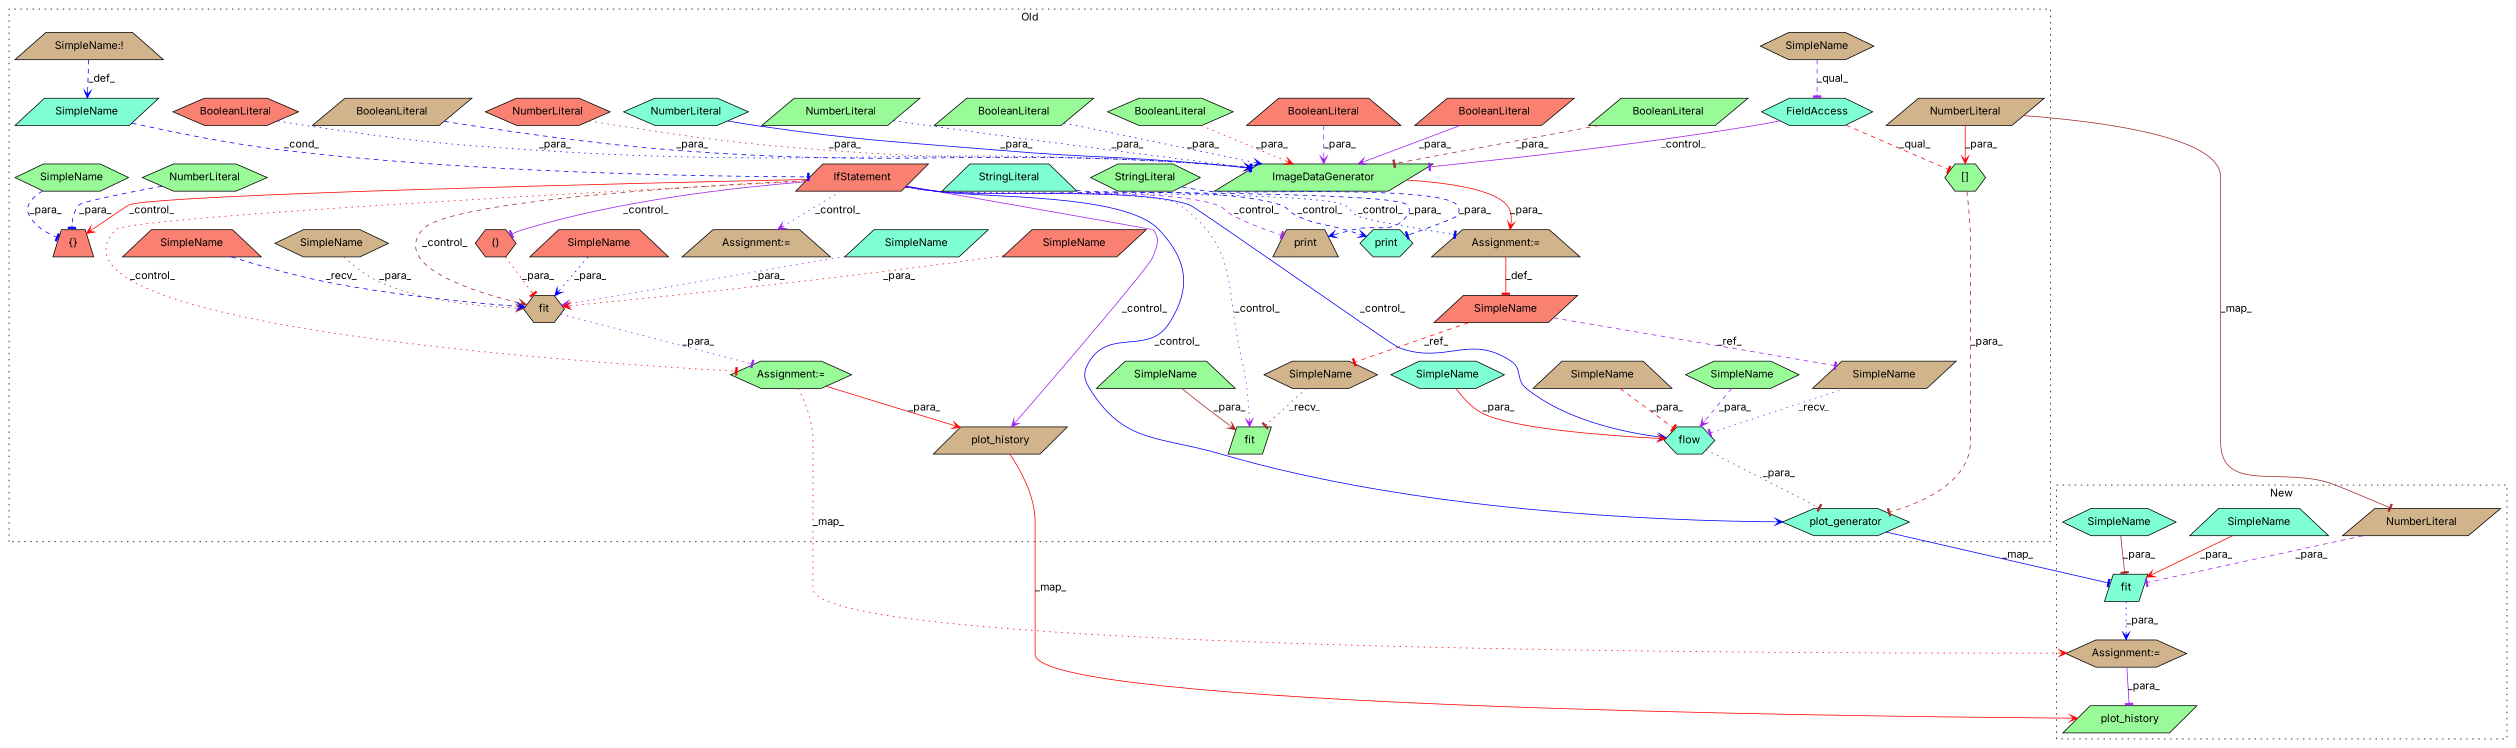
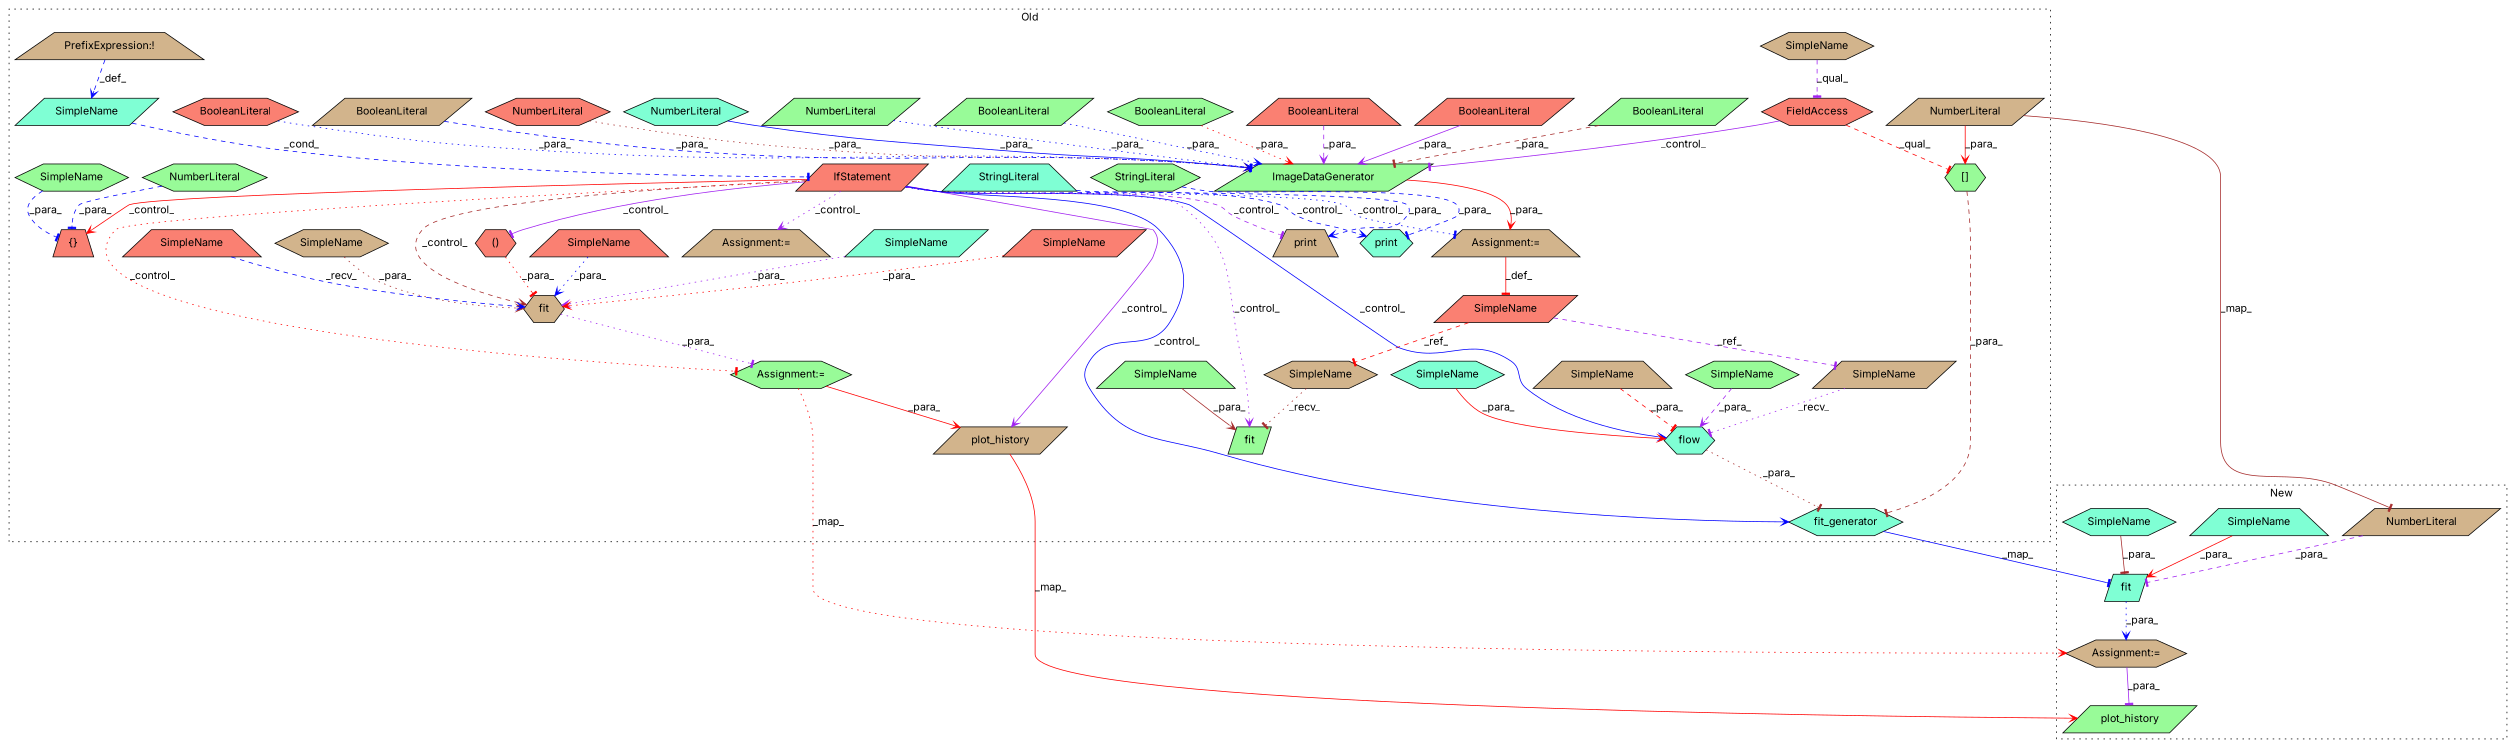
(89, 46) -> (110, 46)
(1817, 112) -> (1817, 112)
(1846, 522) -> (1846, 522)
